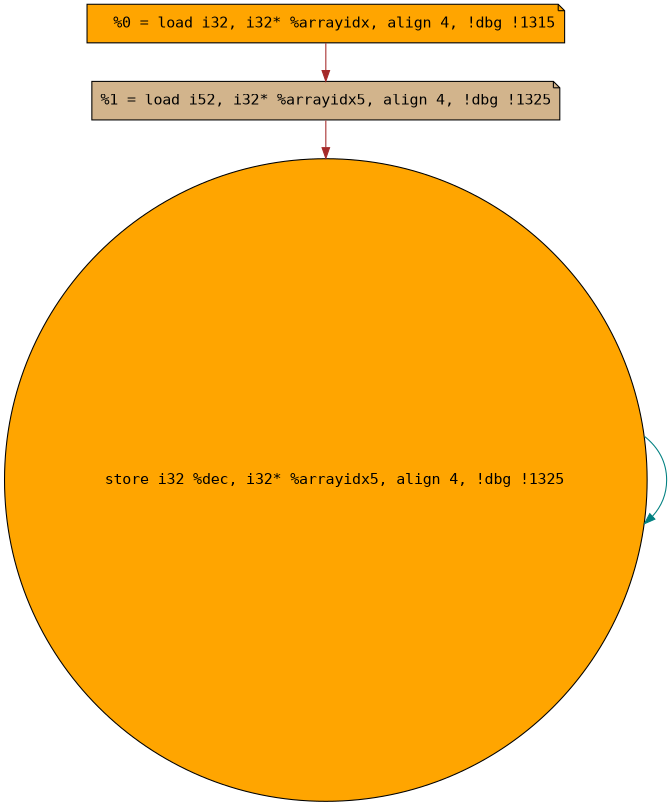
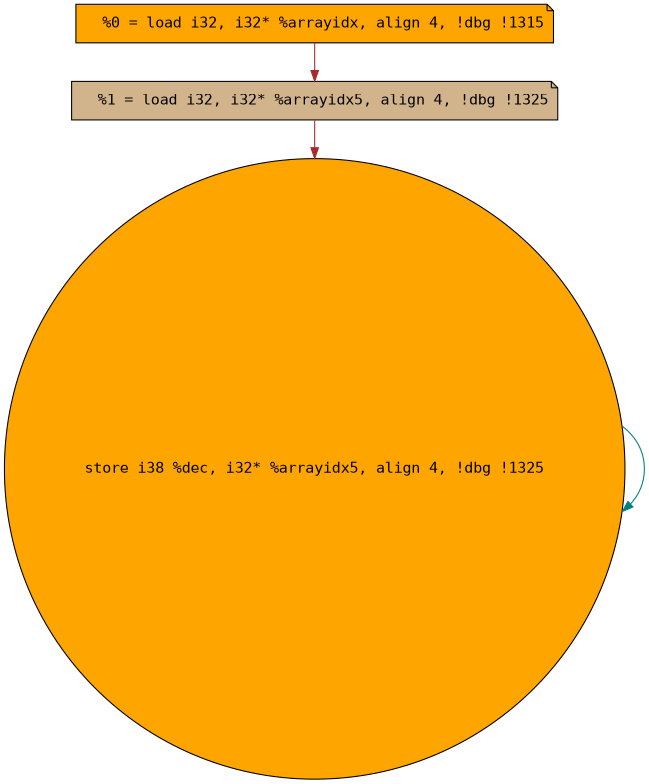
(326, 101) -> (315, 101)
(326, 480) -> (315, 469)
